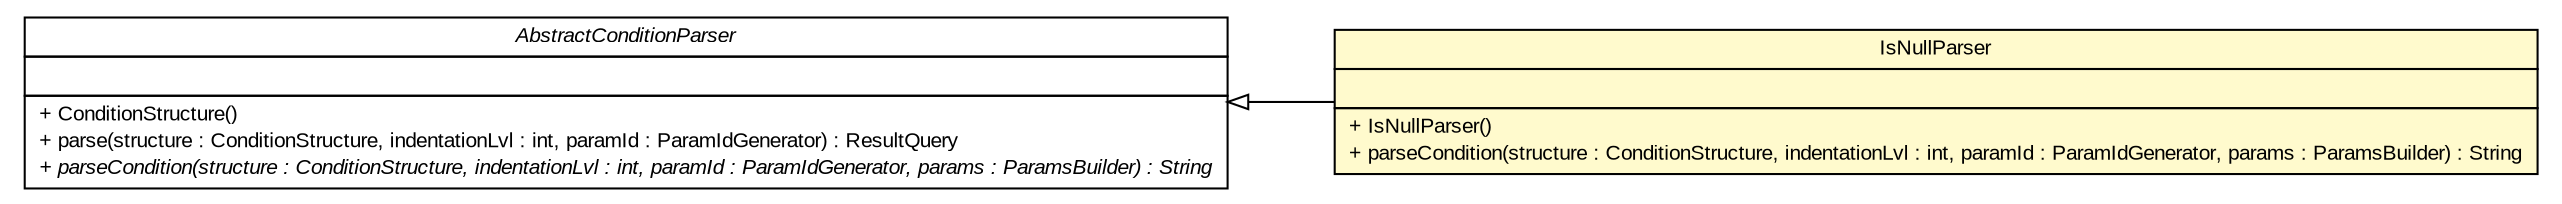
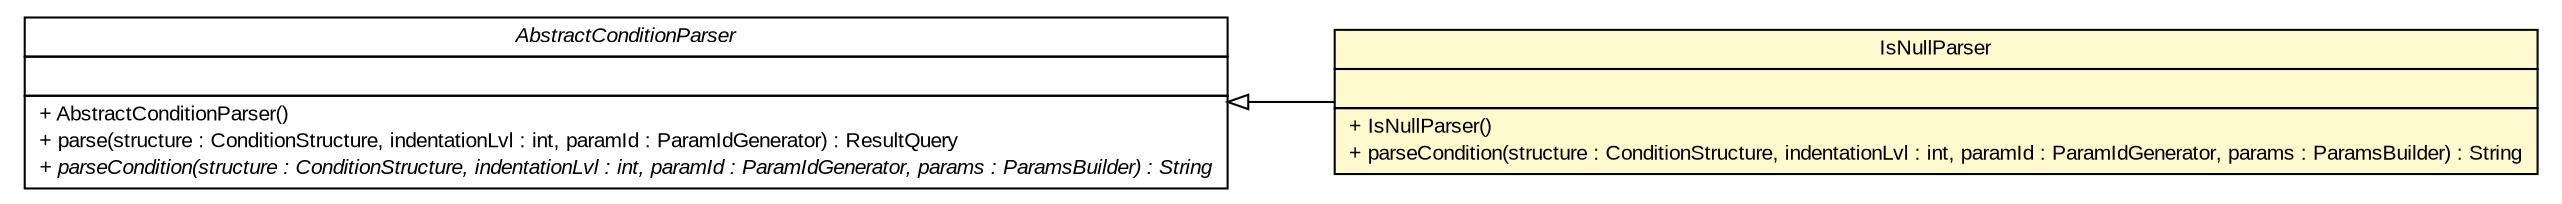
(139, 114) -> (164, 114)
